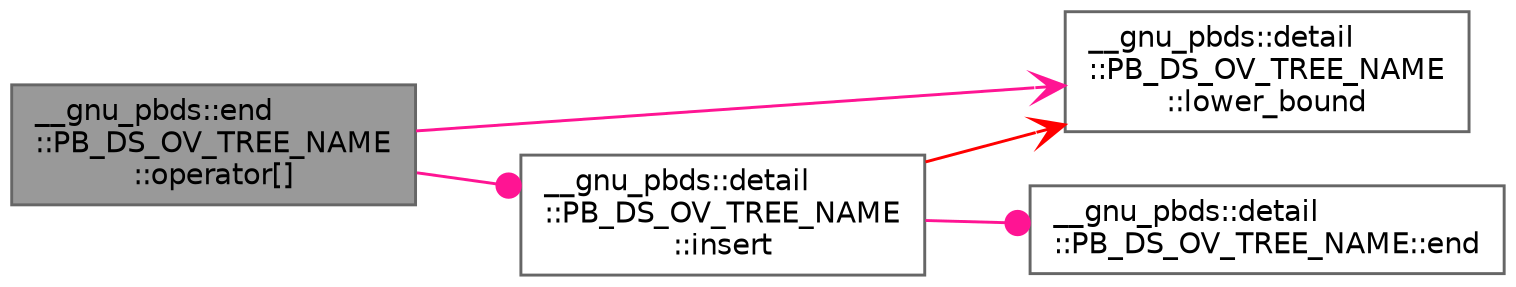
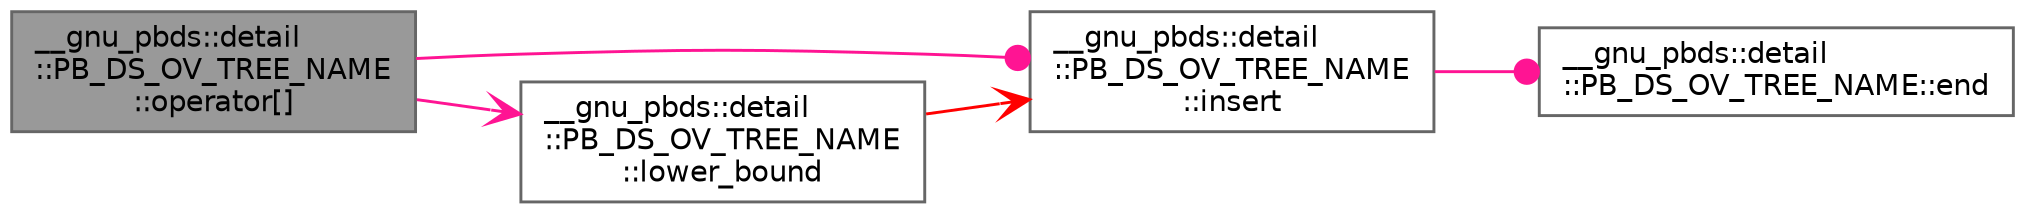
(214, 145) -> (214, 72)
(981, 147) -> (963, 109)
